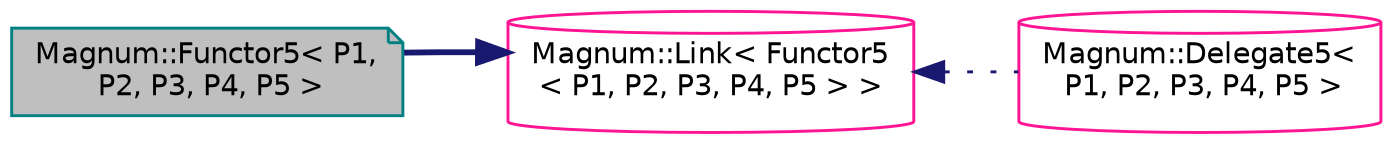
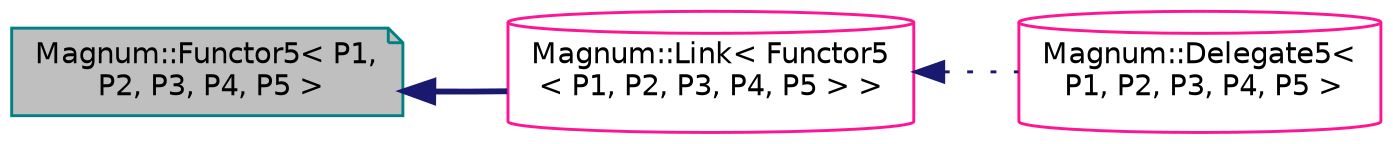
(441, 52) -> (470, 92)
